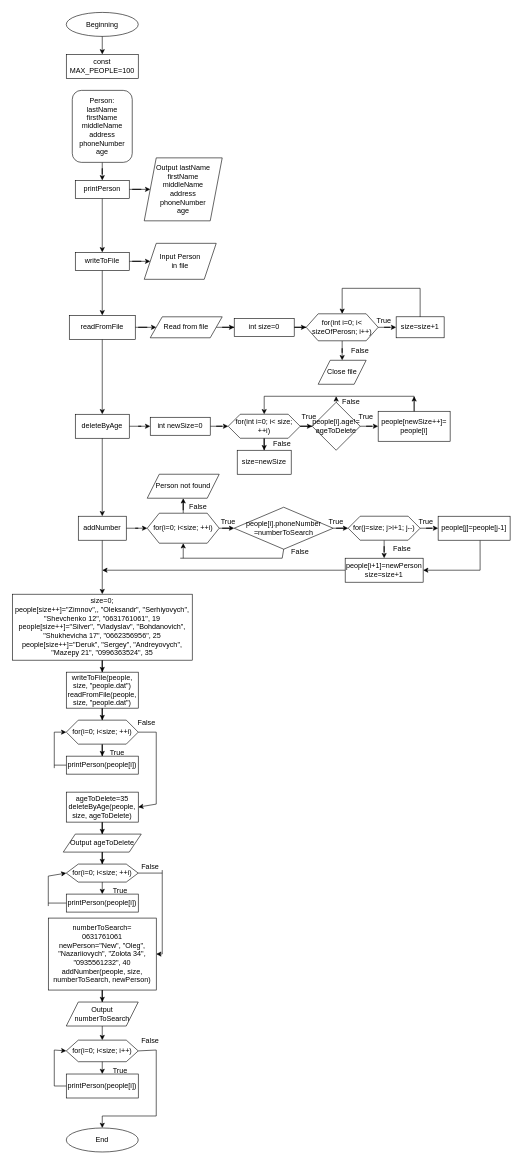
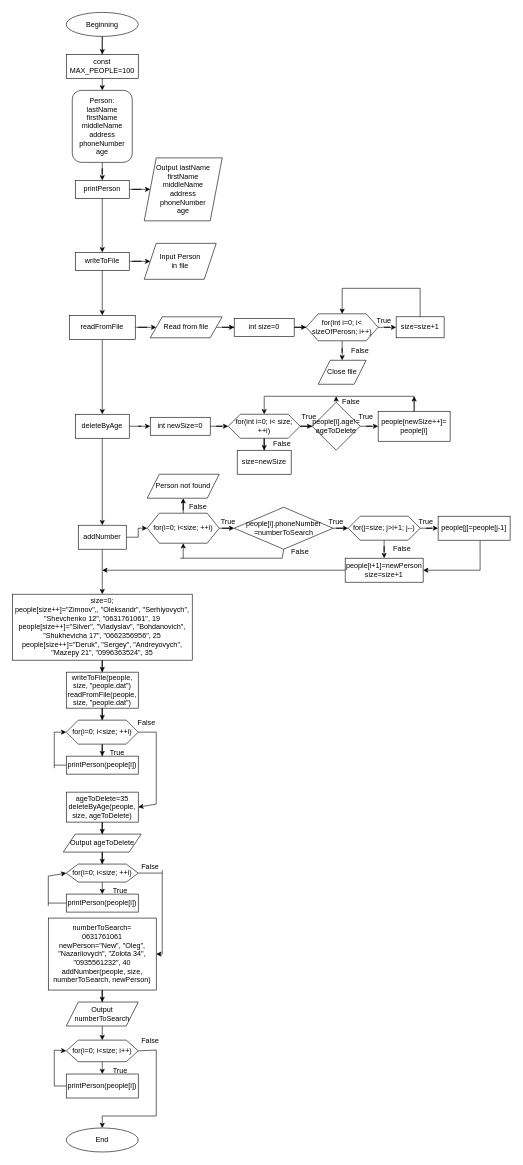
none -> (102, 84)
(102, 528) -> (102, 537)
